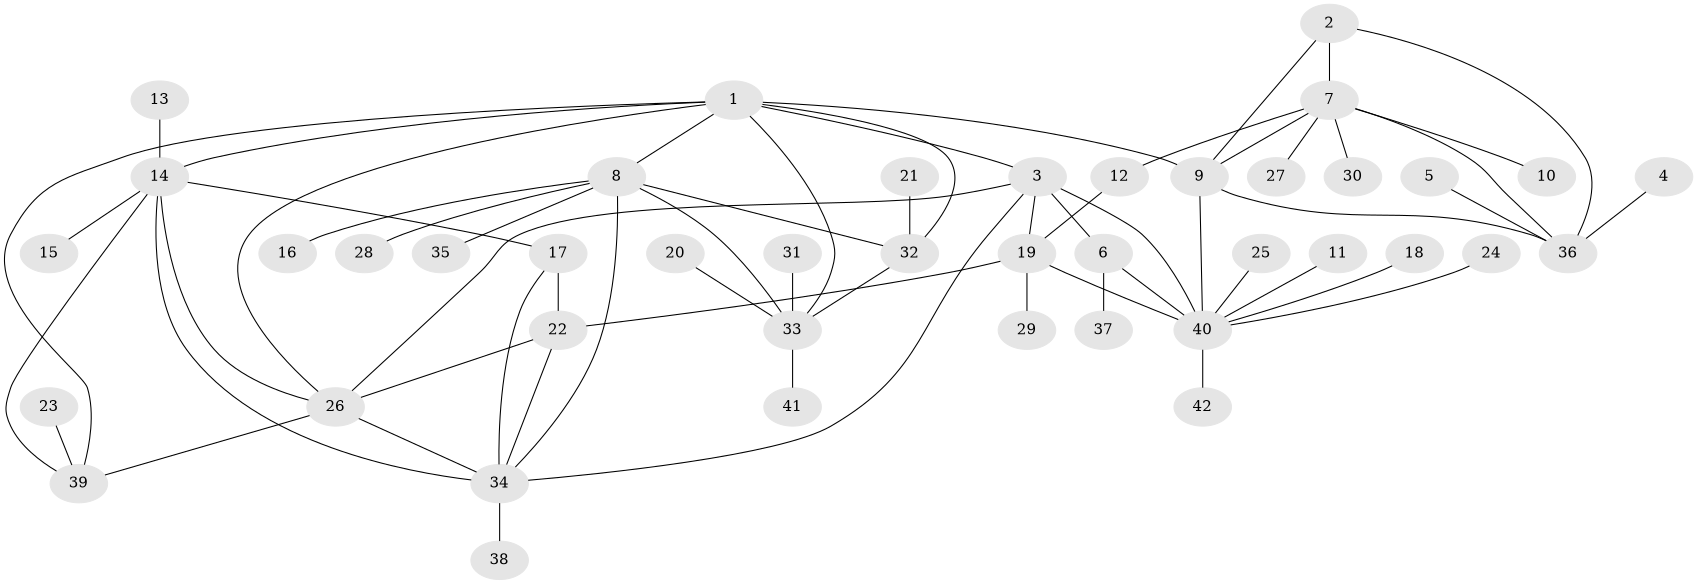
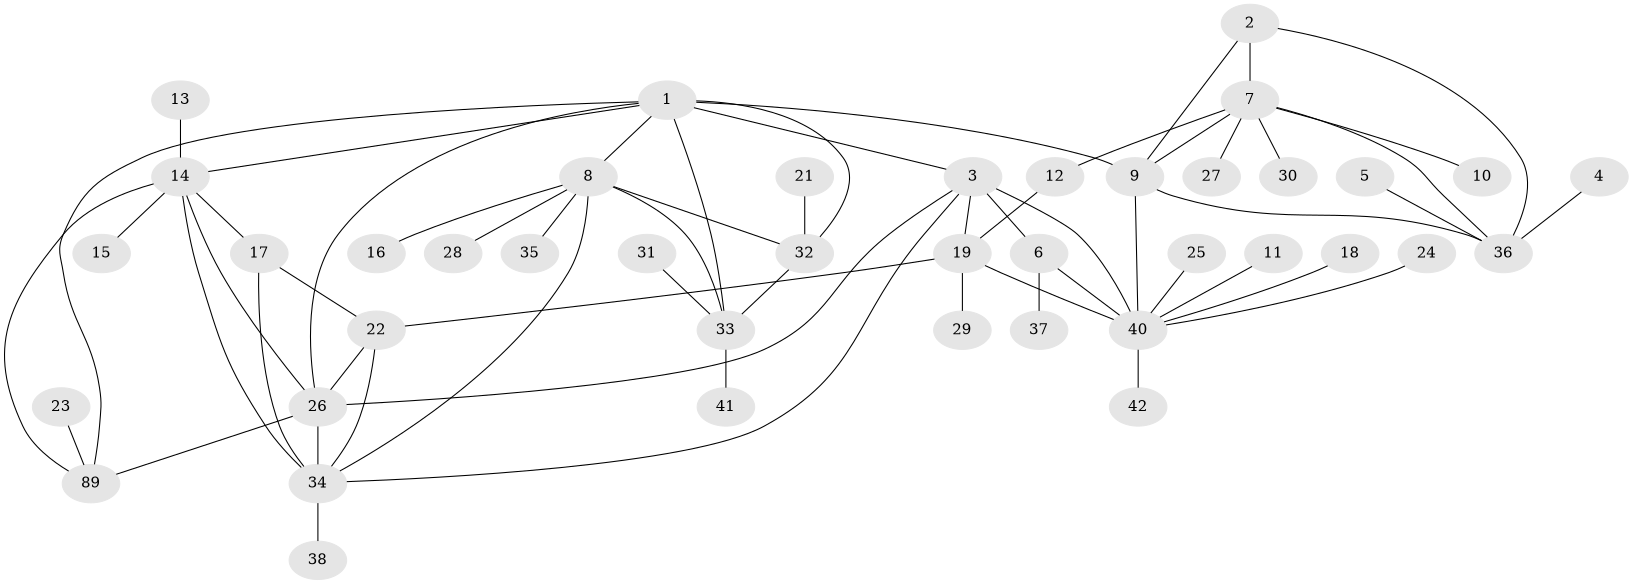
(675, 254) -> none
(79, 484) -> (91, 484)
